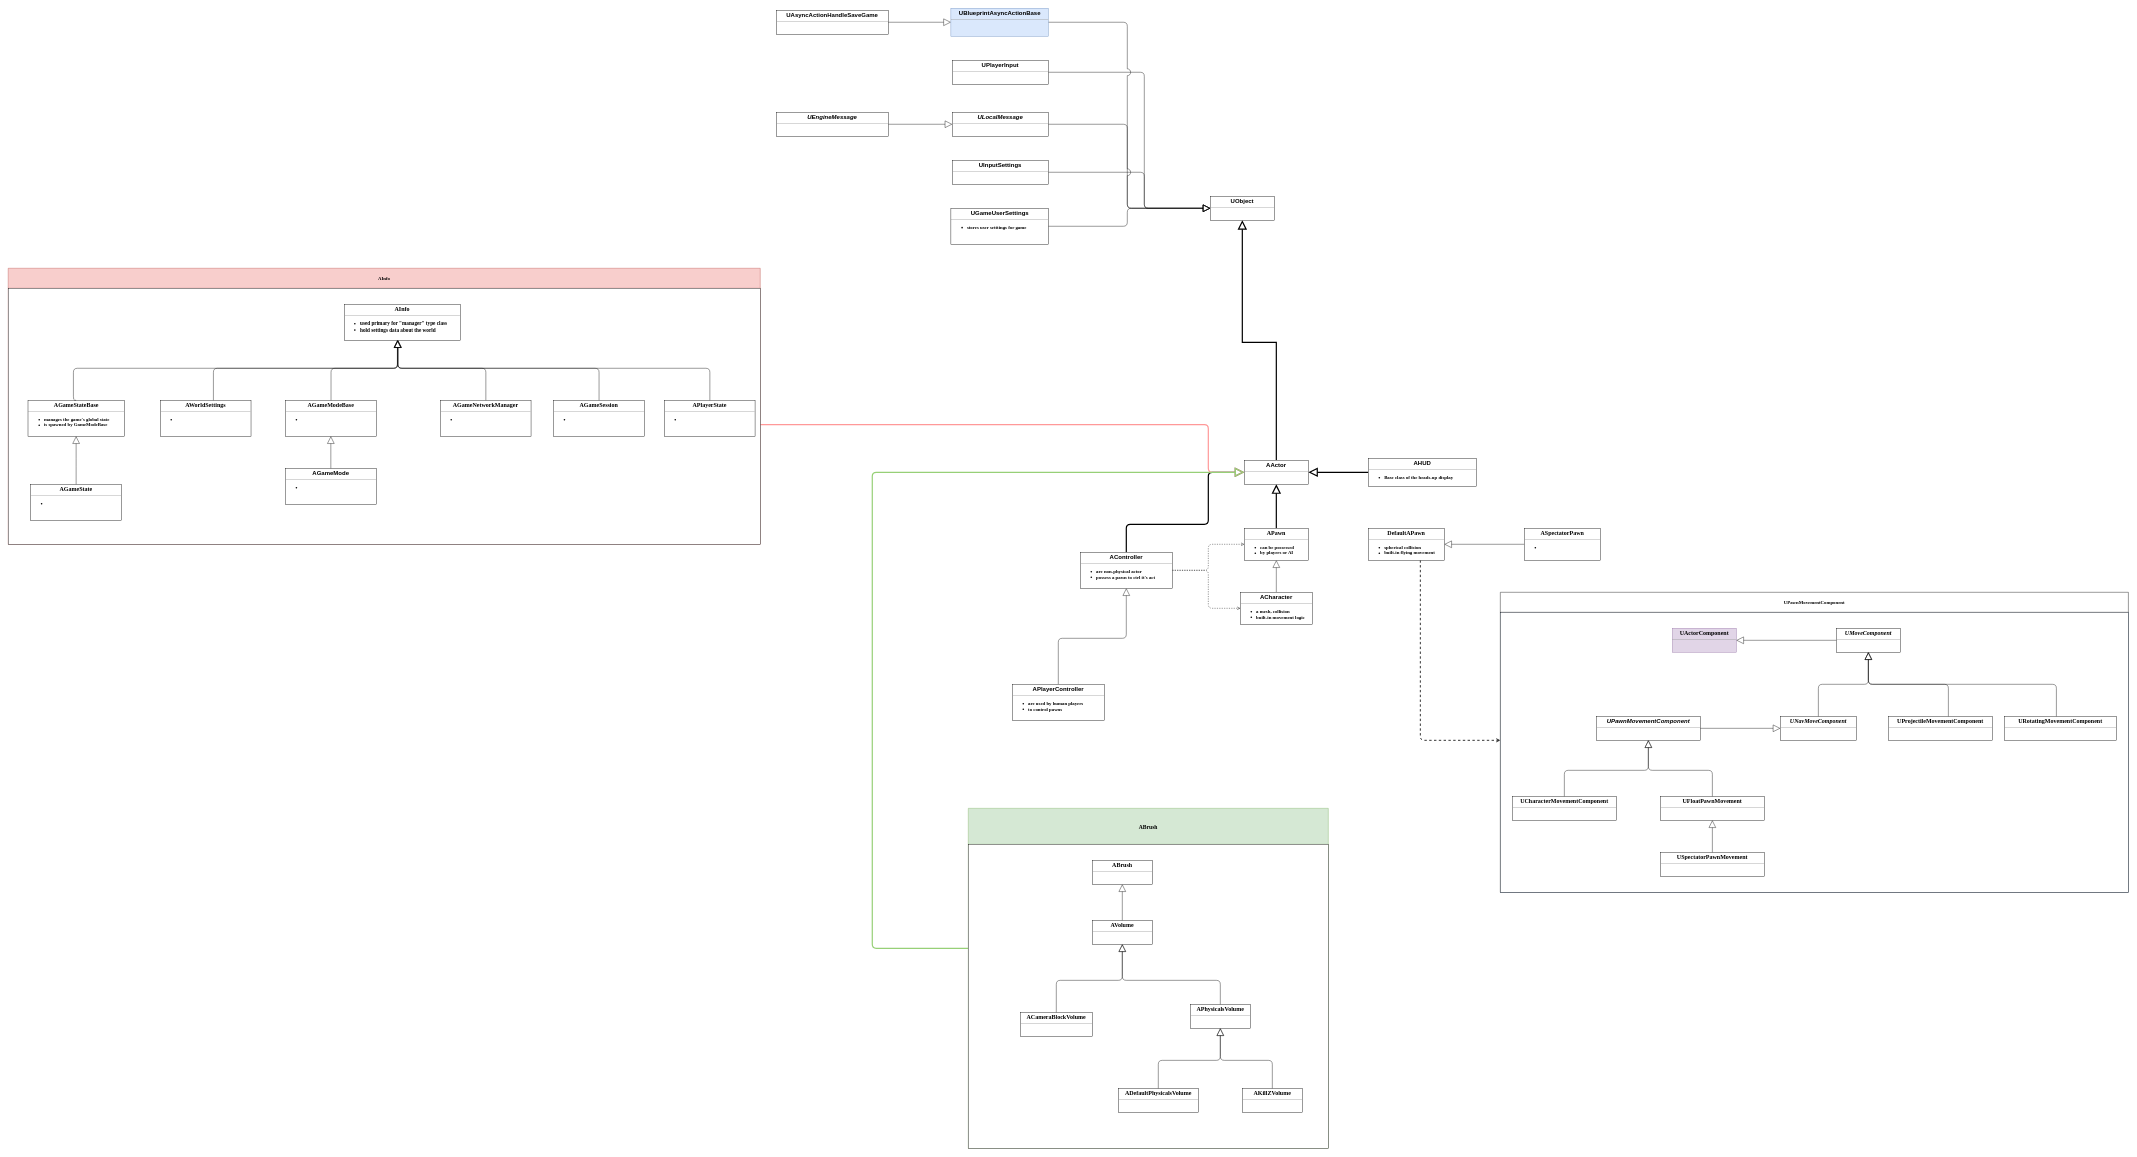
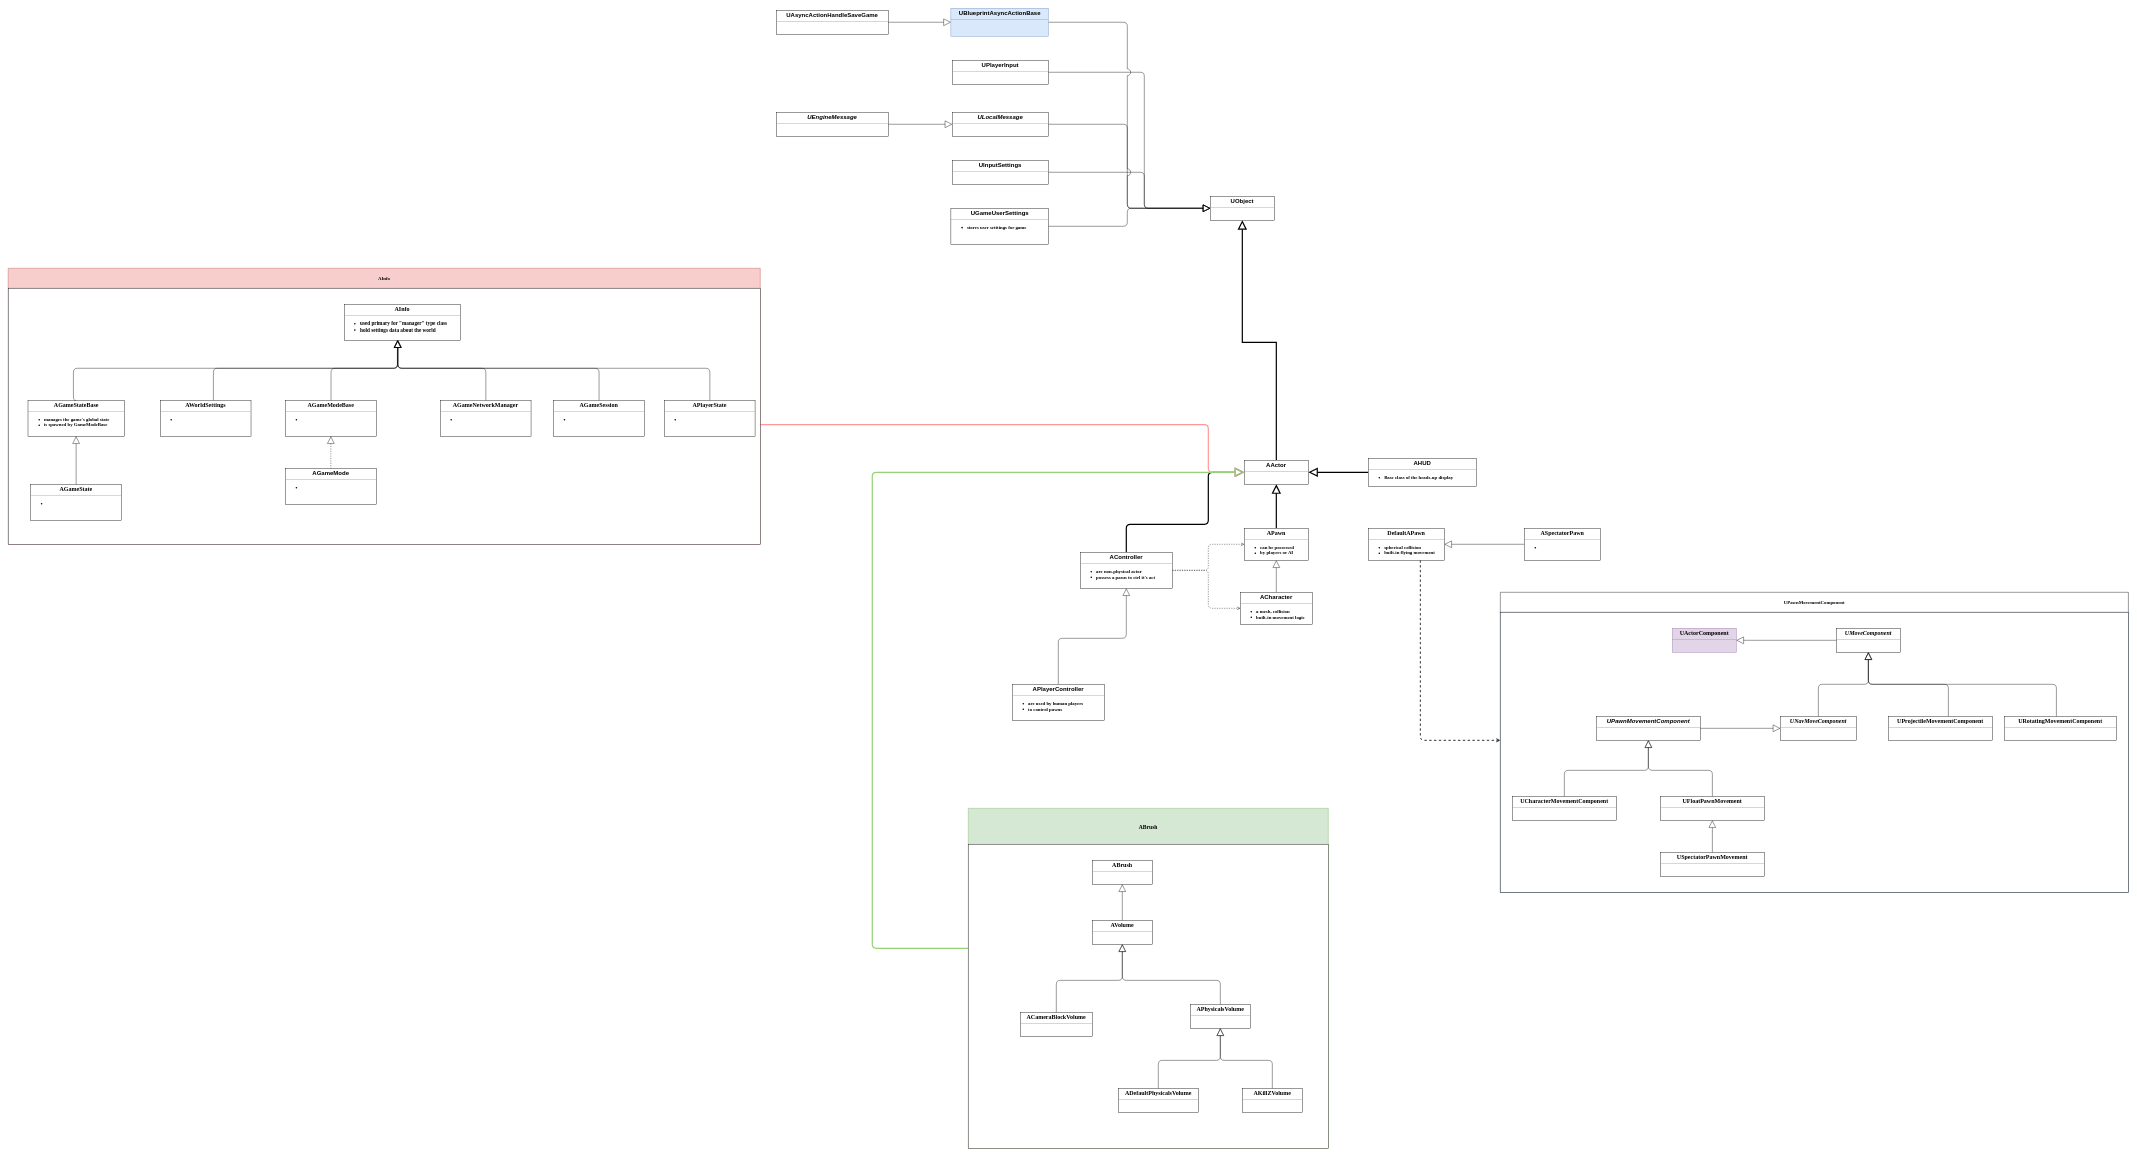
(331, 456) -> (331, 456)
